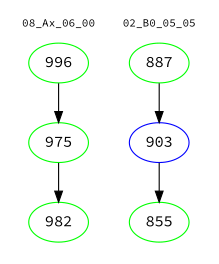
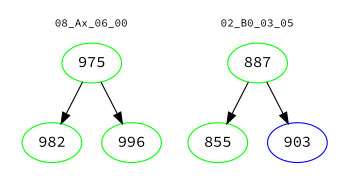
(160, 24) -> (258, 24)
(59, 97) -> (109, 98)
(159, 177) -> (240, 98)
